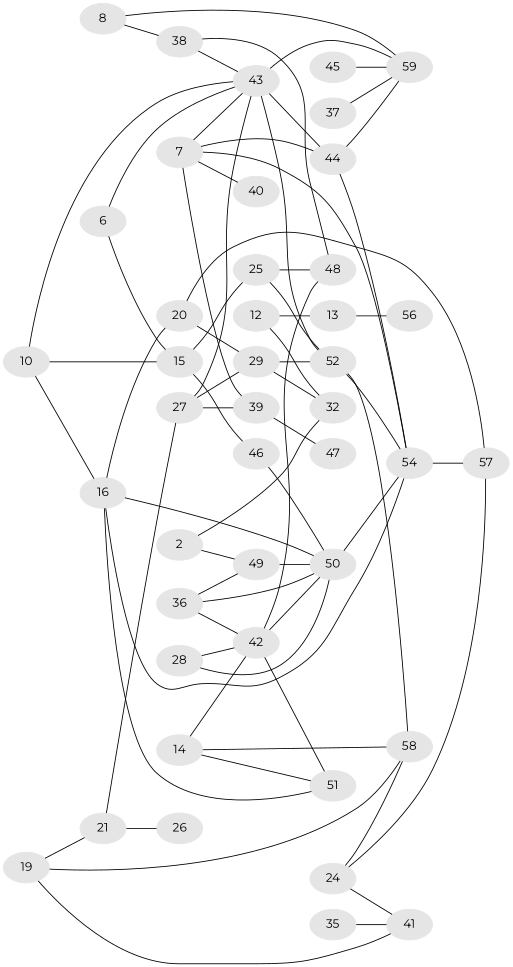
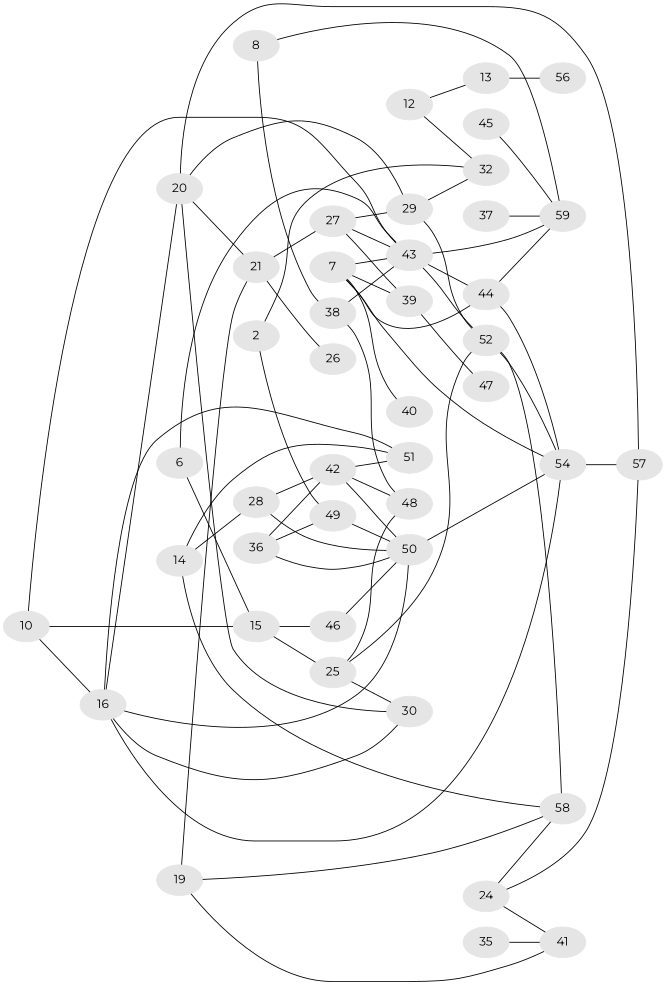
none -> (218, 228)
(218, 696) -> (220, 530)
none -> (410, 712)
